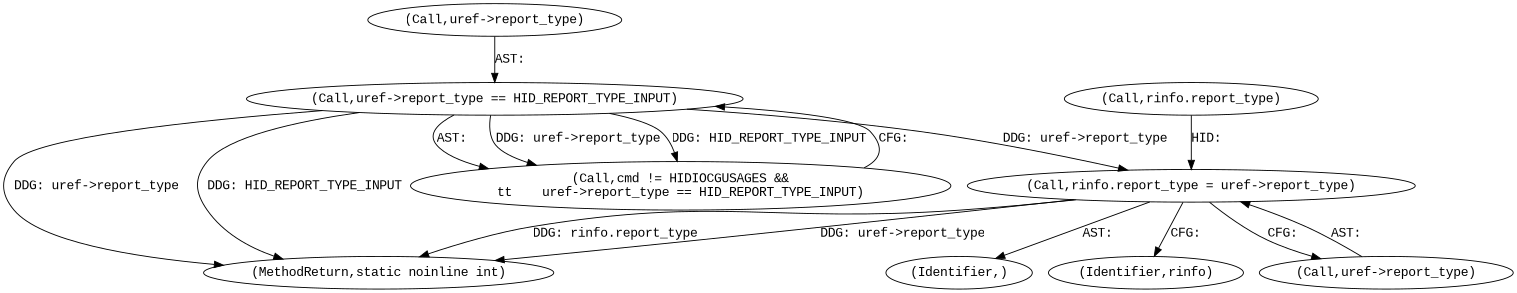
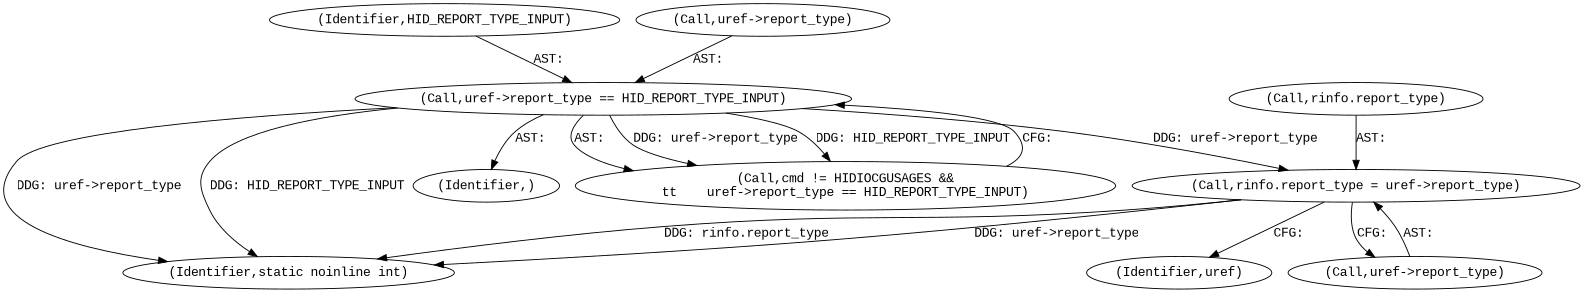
none -> (445, 20)
(1210, 138) -> (1375, 138)
(1077, 229) -> (514, 133)
(379, 273) -> (289, 273)
(1146, 273) -> (1179, 273)
